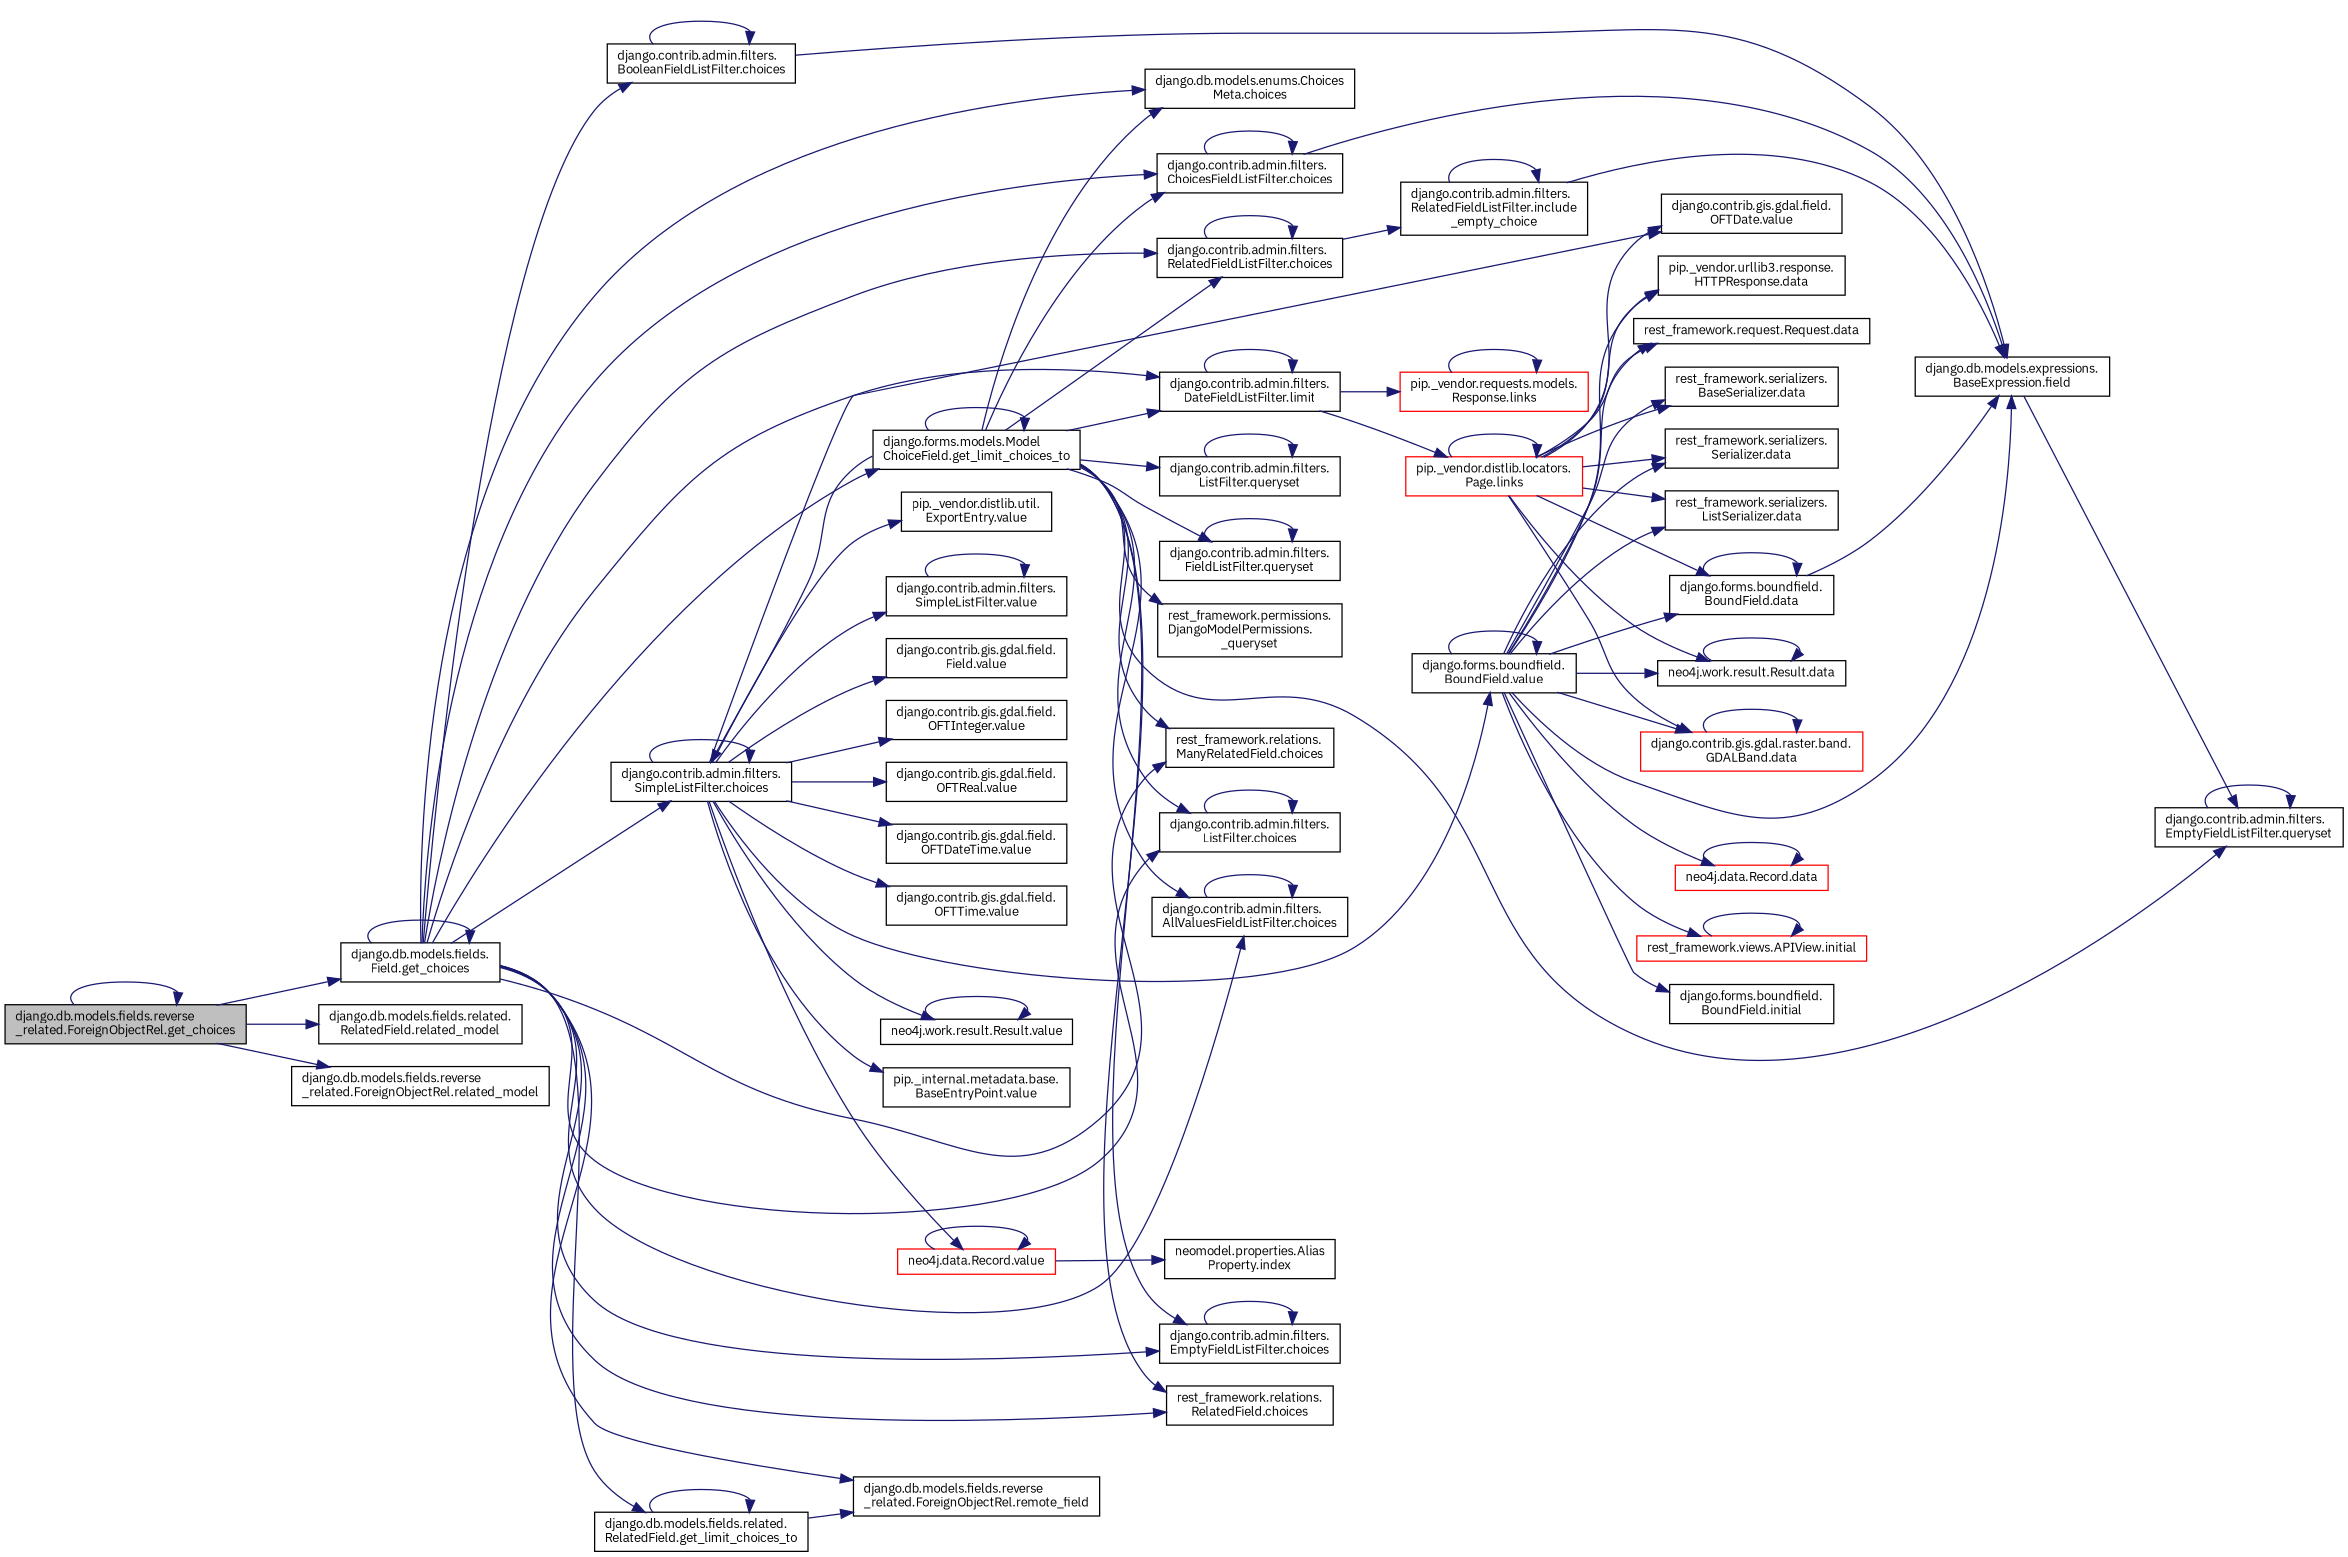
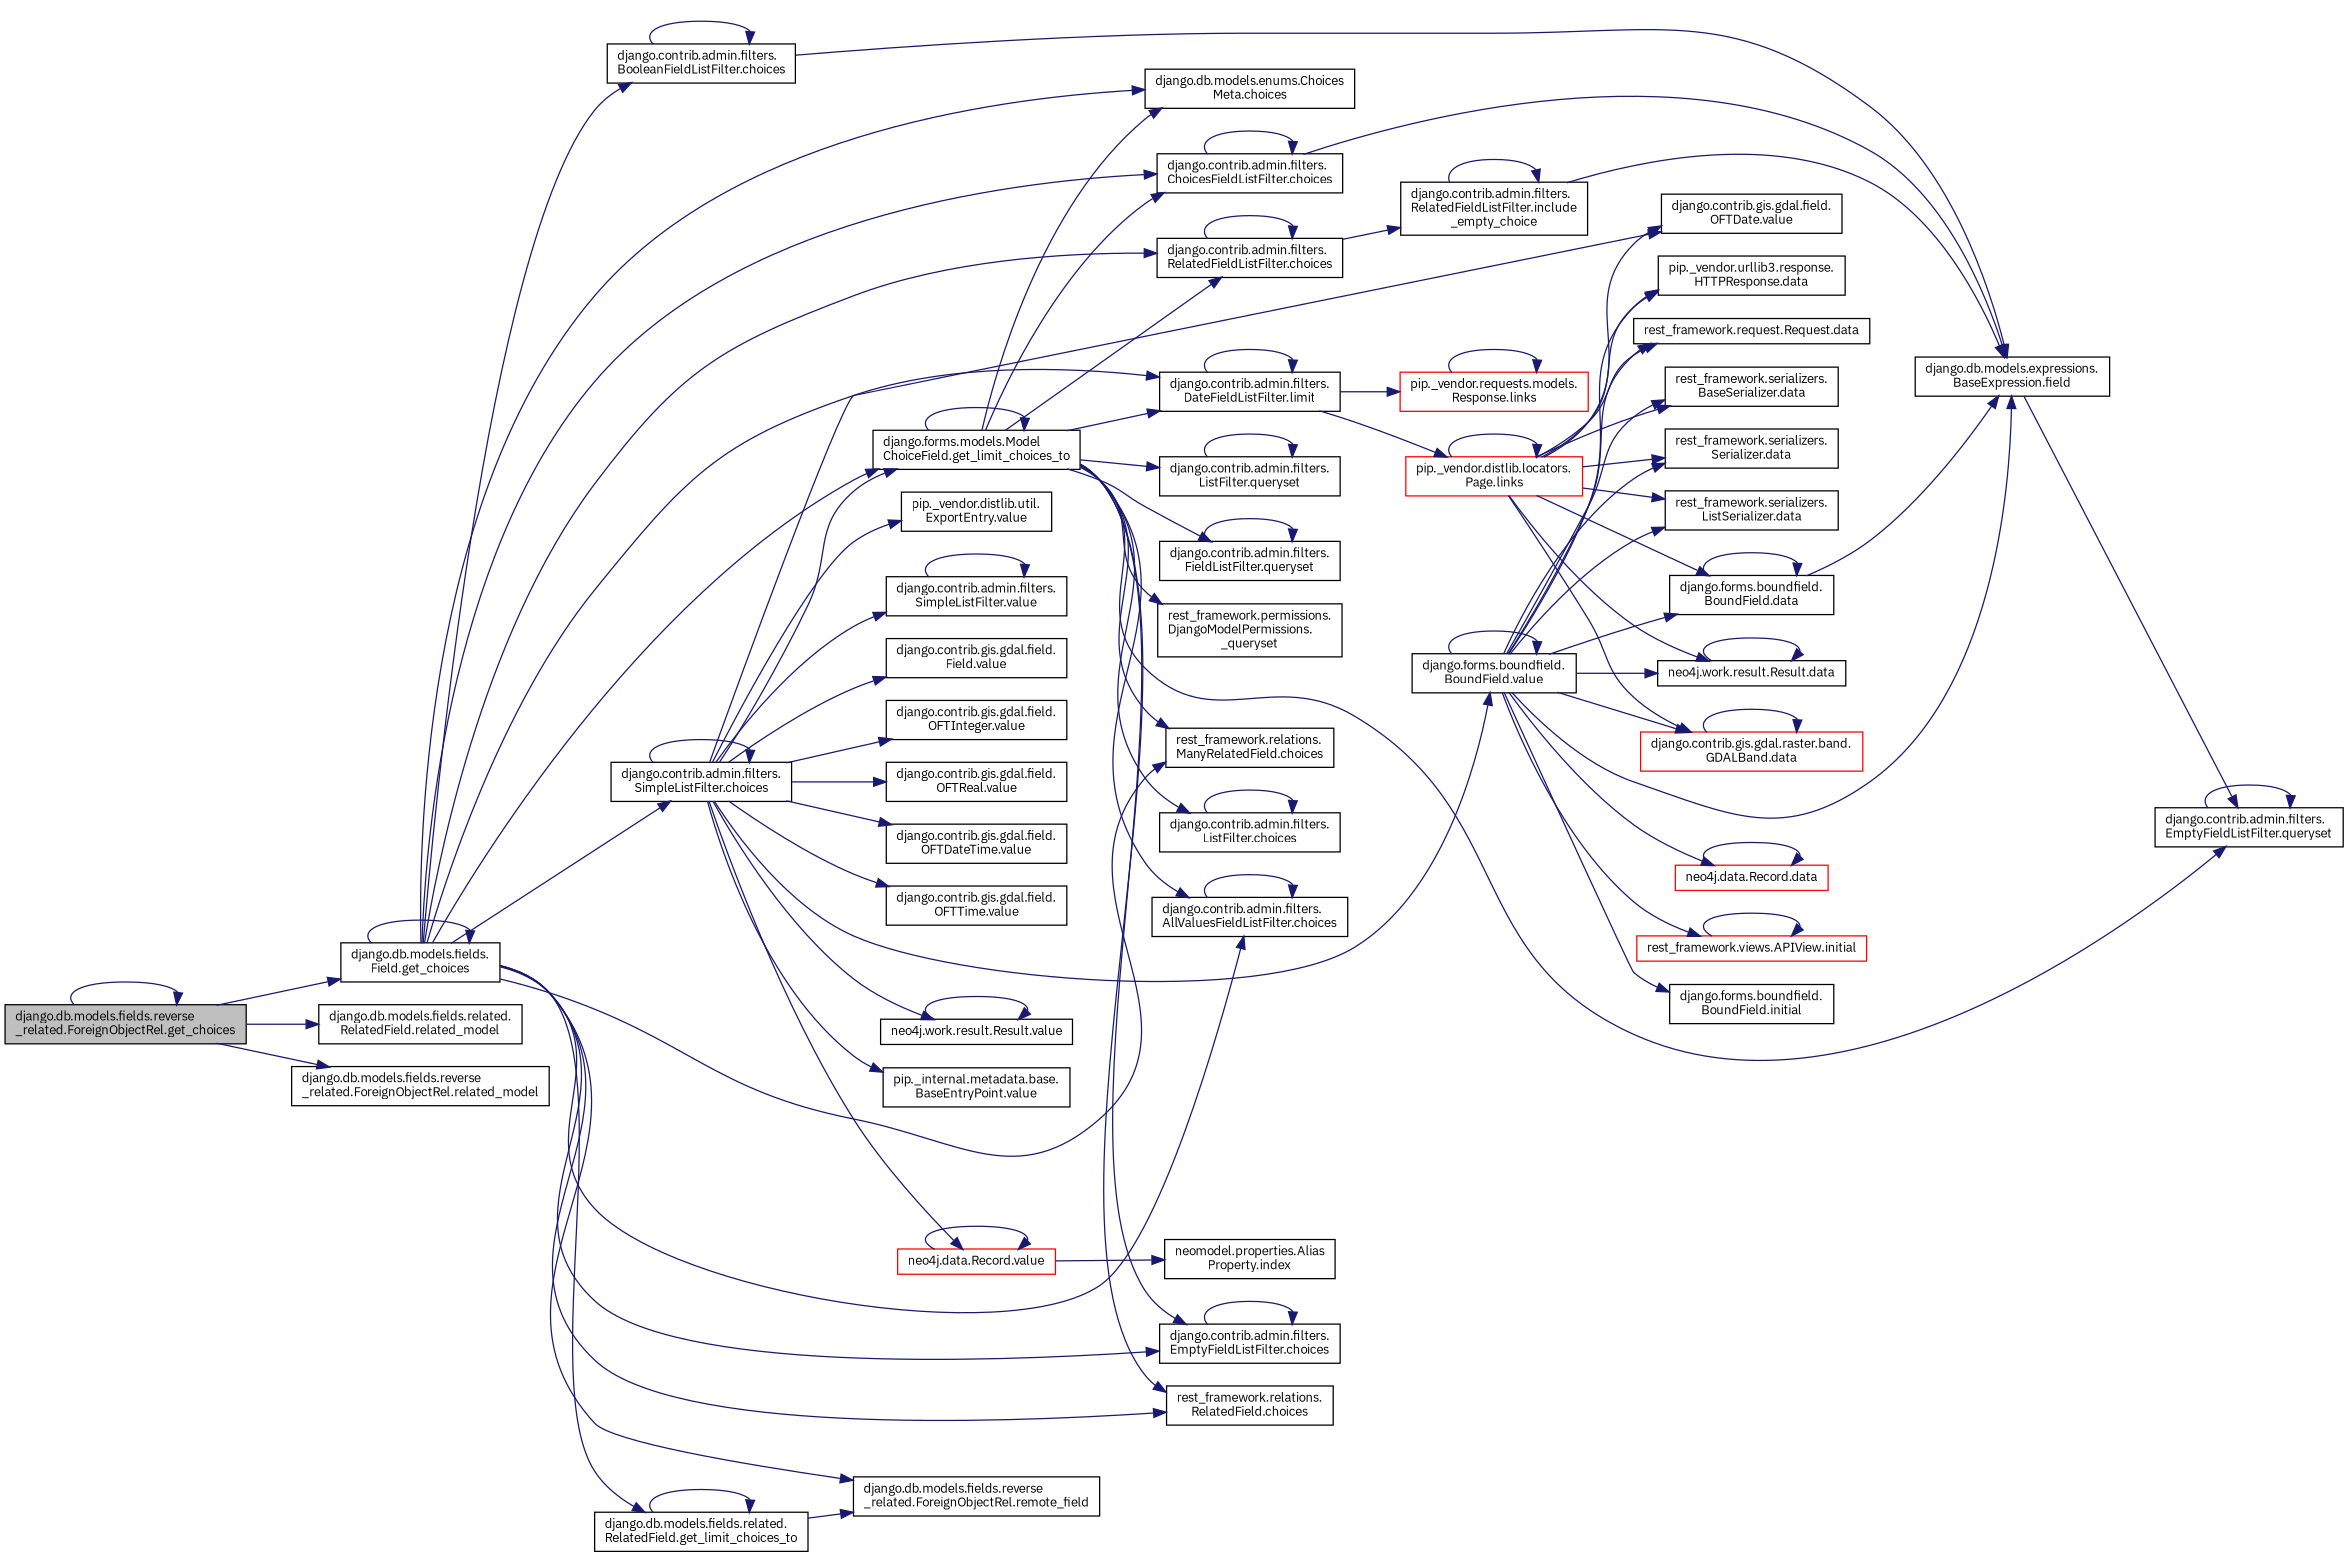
(809, 579) -> (796, 629)
(890, 1212) -> none
